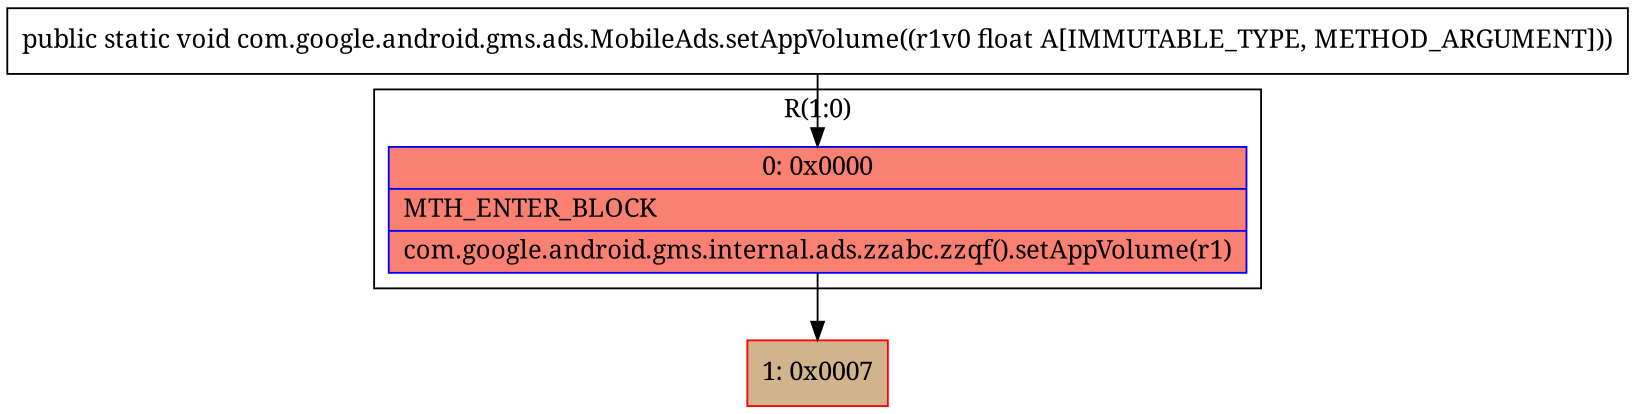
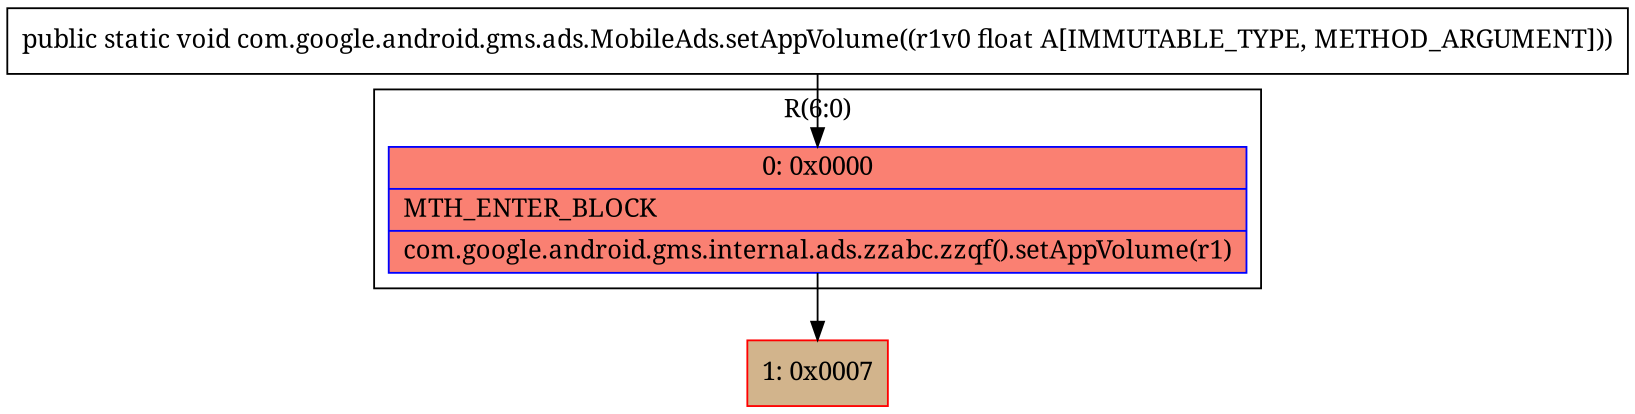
(818, 110) -> (818, 110)
